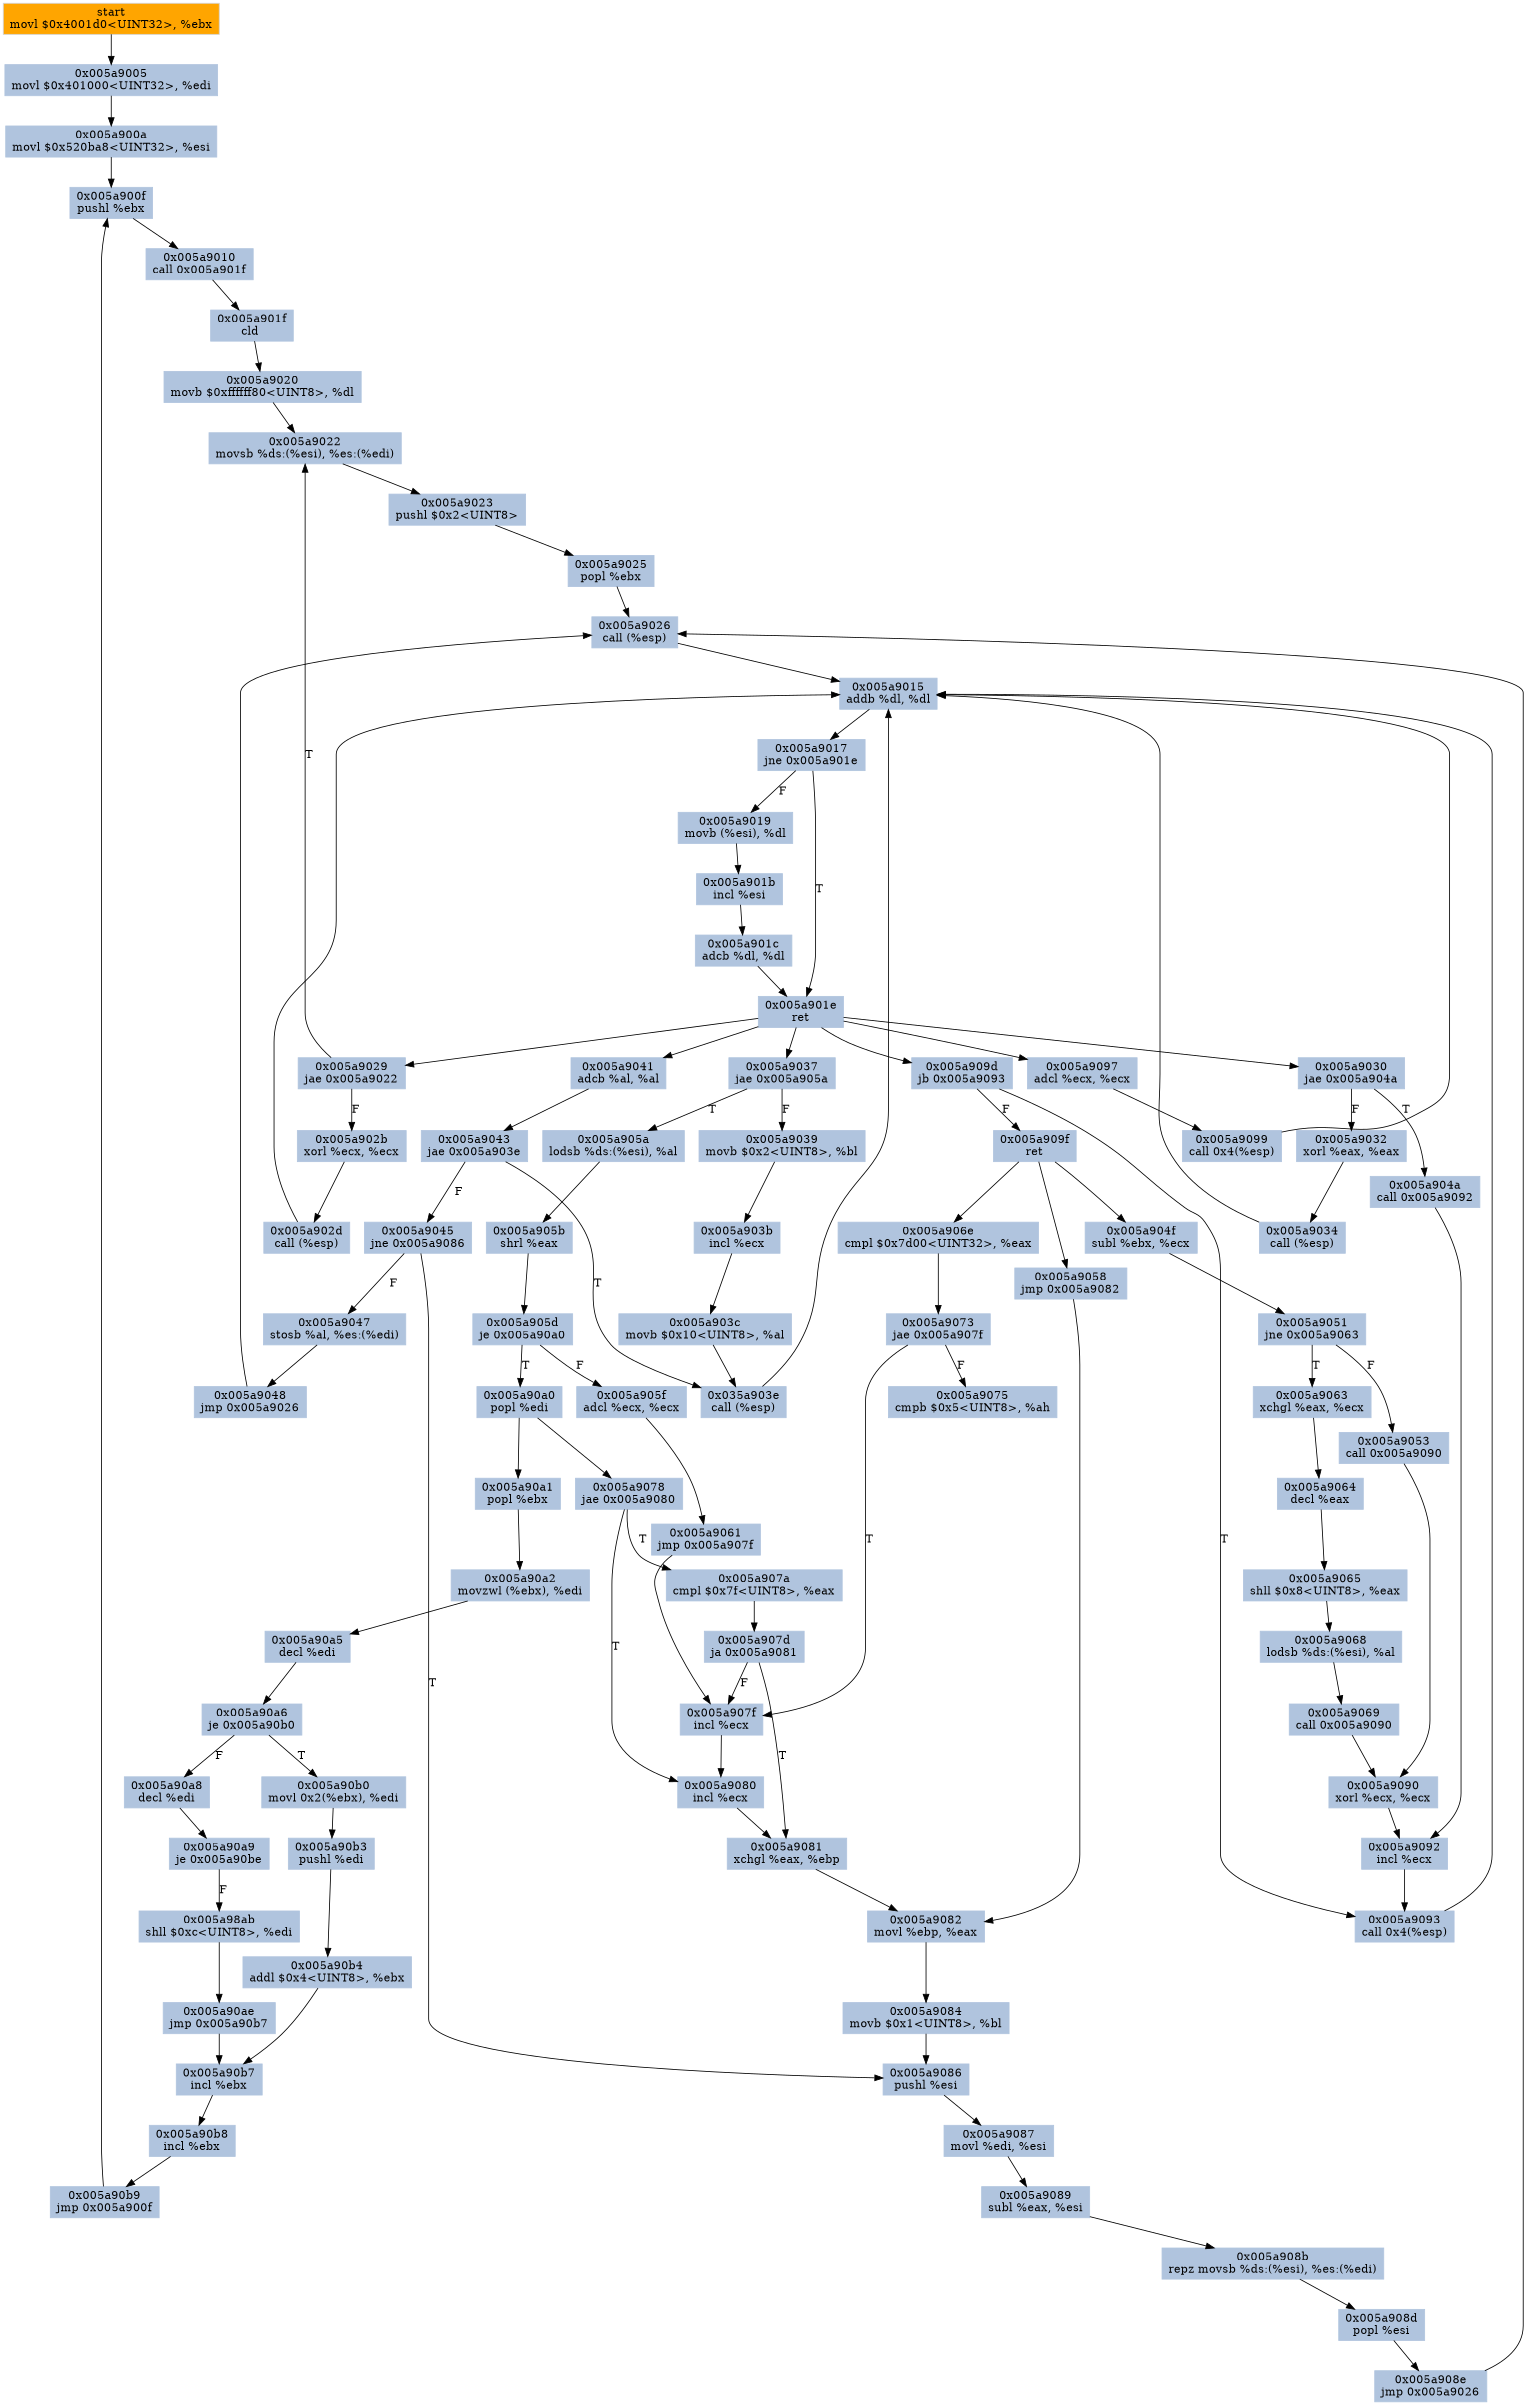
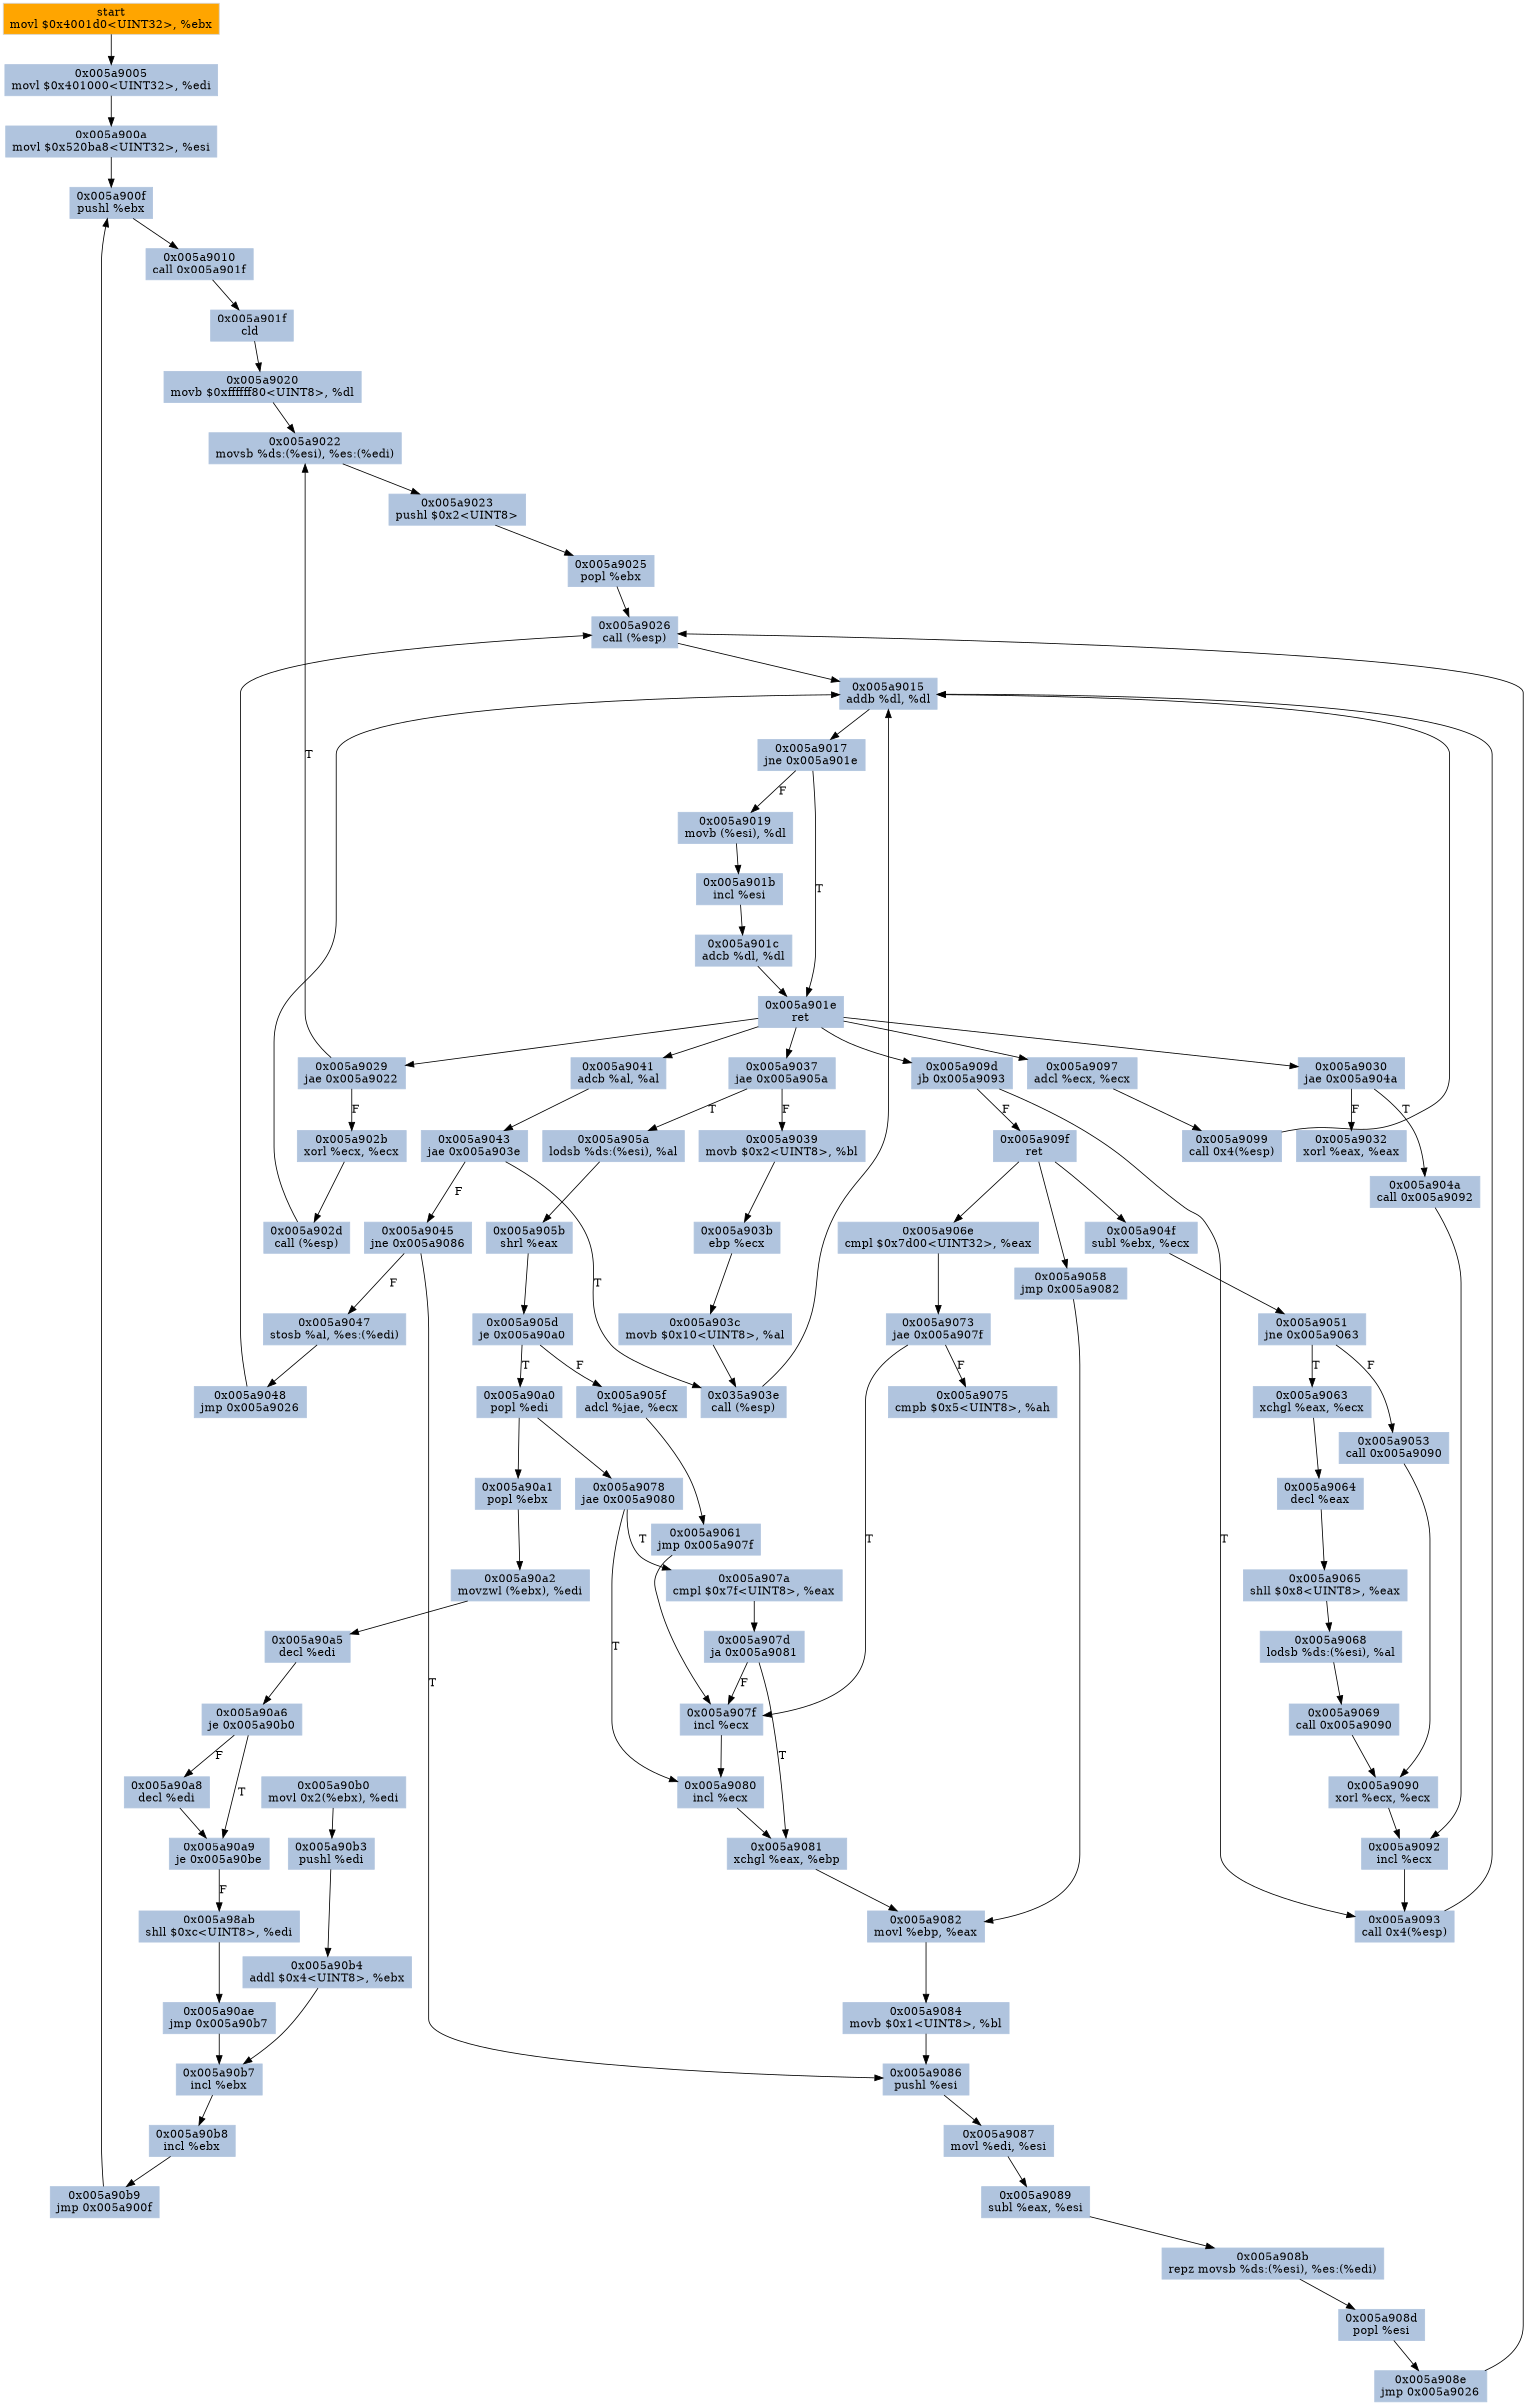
(737, 1238) -> (737, 1238)
(1302, 1238) -> none
(632, 1402) -> (632, 1402)
(290, 1753) -> (237, 1782)
